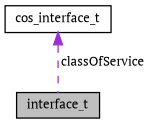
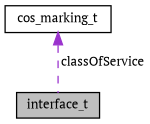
(58, 19) -> (58, 19)
